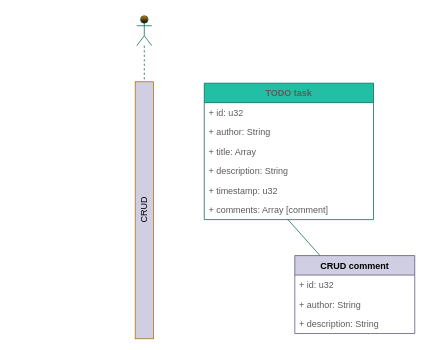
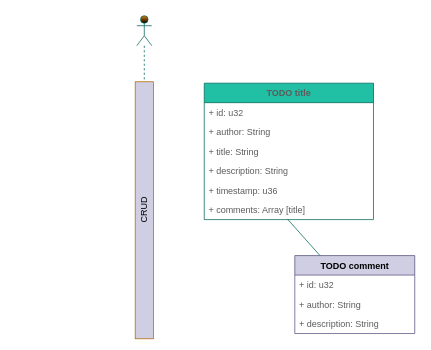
(289, 94) -> (289, 94)
(238, 152) -> (240, 152)
(245, 191) -> (245, 191)
(272, 211) -> (265, 211)
(355, 266) -> (355, 266)
